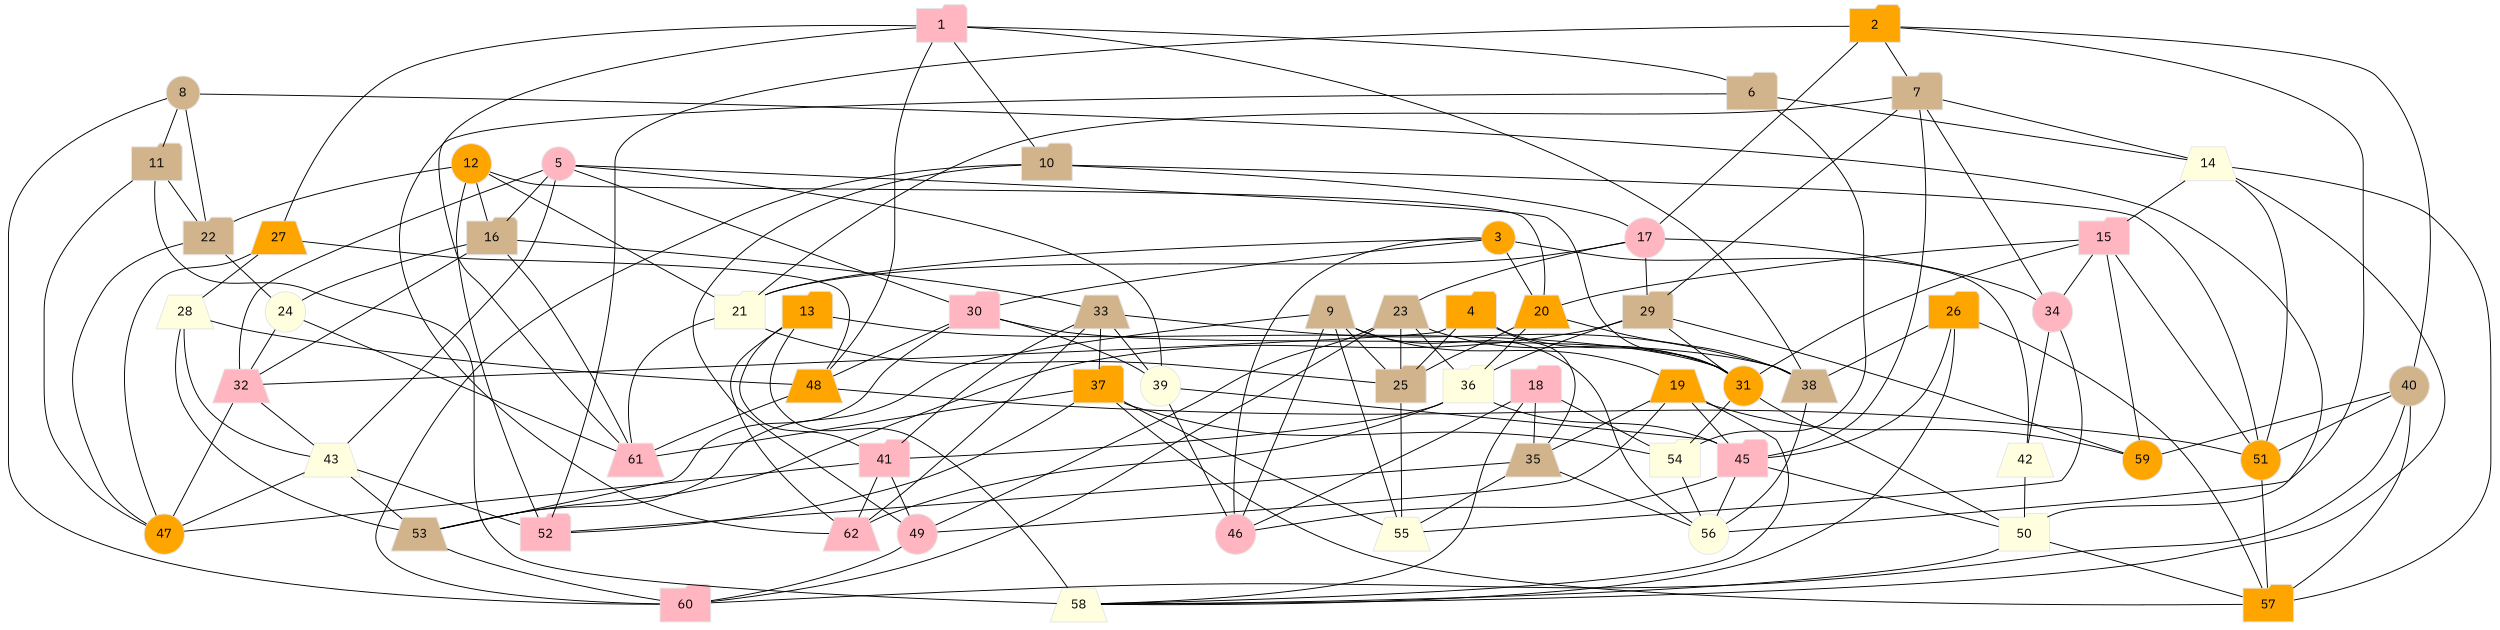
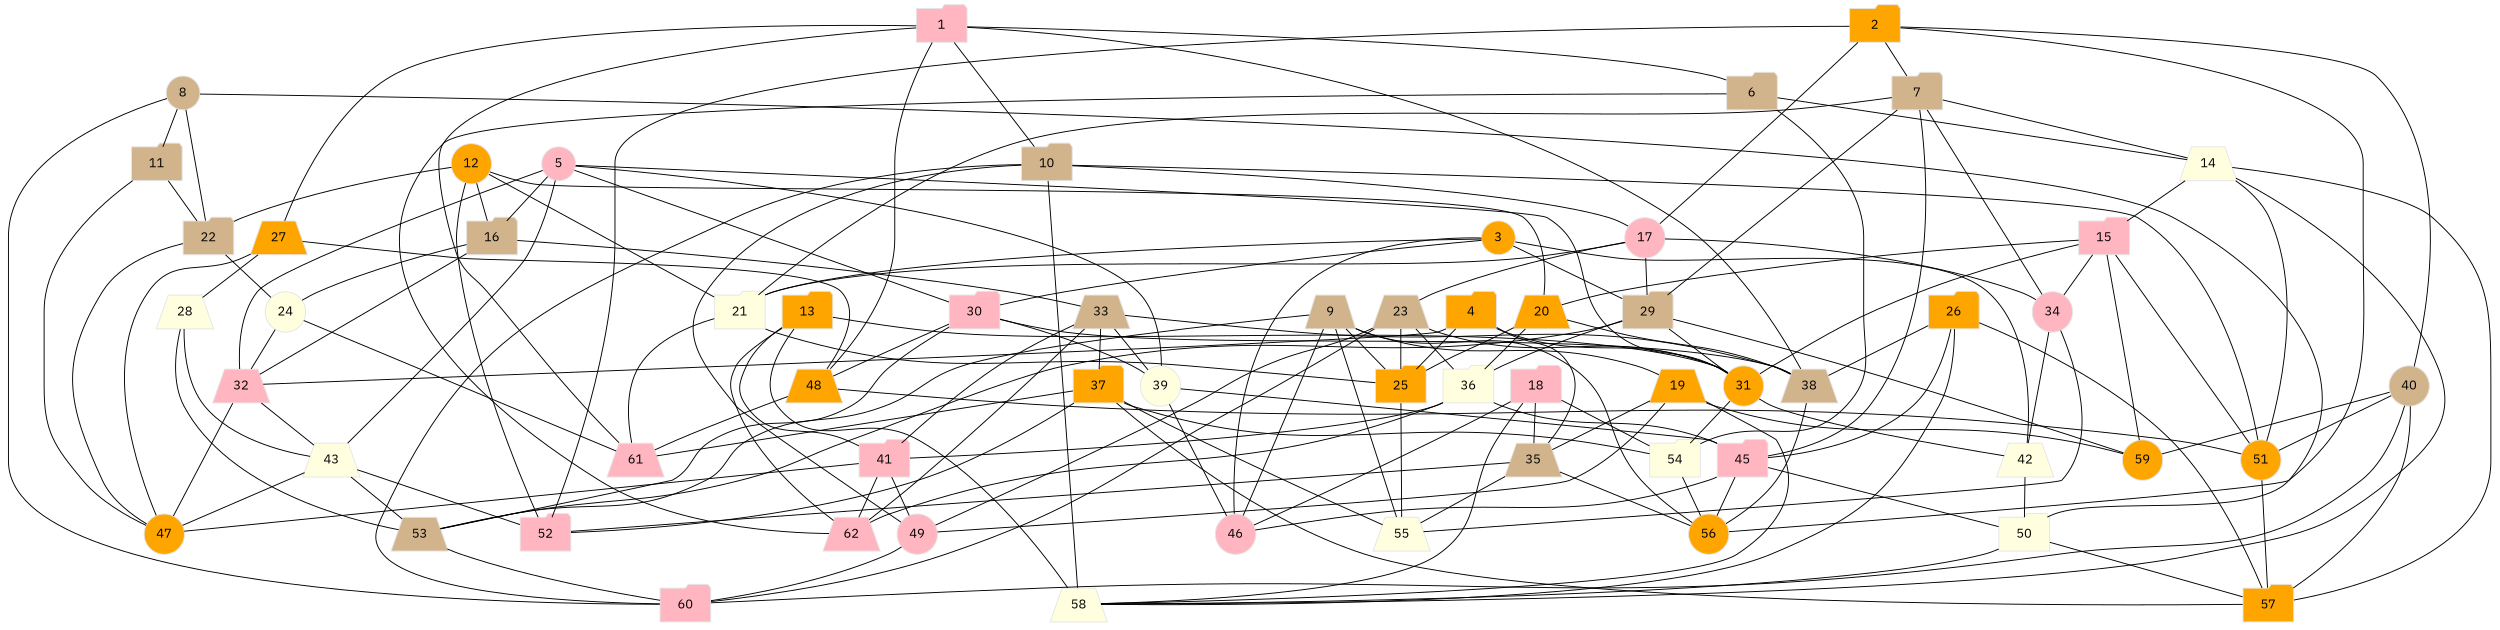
(1519, 274) -> (1568, 272)
(574, 345) -> none
(500, 364) -> none
(1401, 386) -> (1401, 386)
(1714, 427) -> none
(1880, 458) -> (1892, 436)
(488, 531) -> (1063, 384)
(1709, 534) -> (1709, 534)
